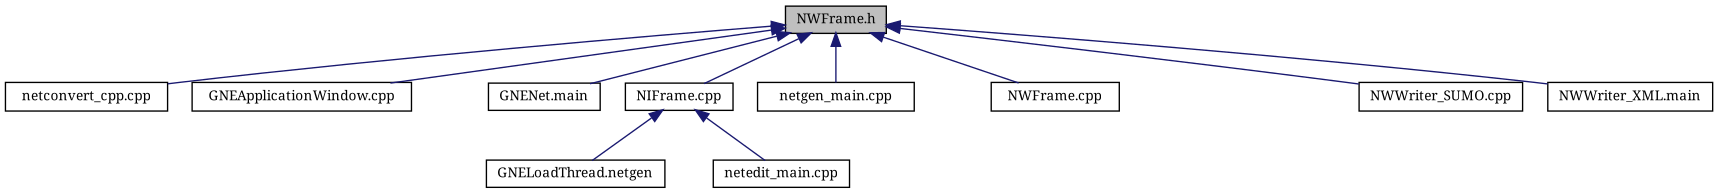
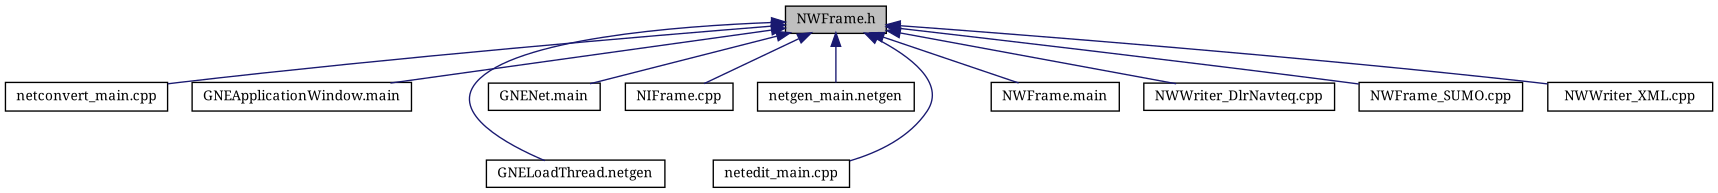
(87, 97) -> (87, 97)
(302, 97) -> (302, 97)
(836, 97) -> (836, 97)
(1055, 97) -> (1055, 97)
none -> (1239, 97)
(1441, 97) -> (1441, 97)
(1630, 97) -> (1630, 97)
(622, 139) -> (475, 85)
(736, 139) -> (928, 109)
